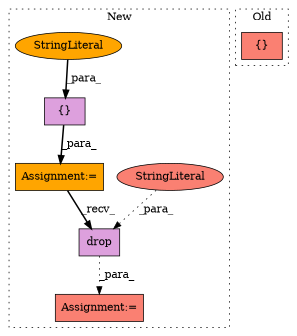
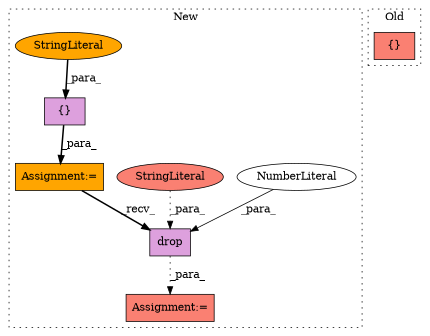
none -> (297, 177)
